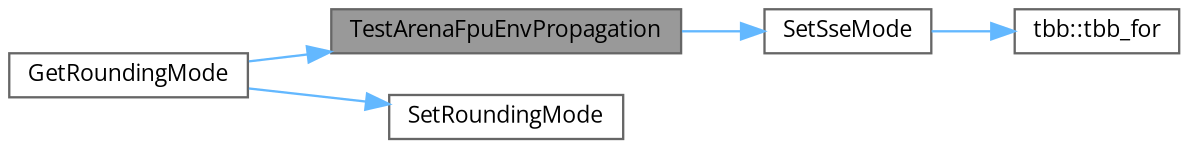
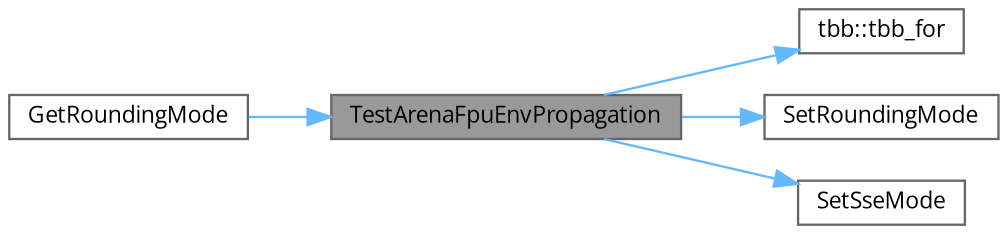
(961, 31) -> (690, 75)
(307, 95) -> (711, 117)
